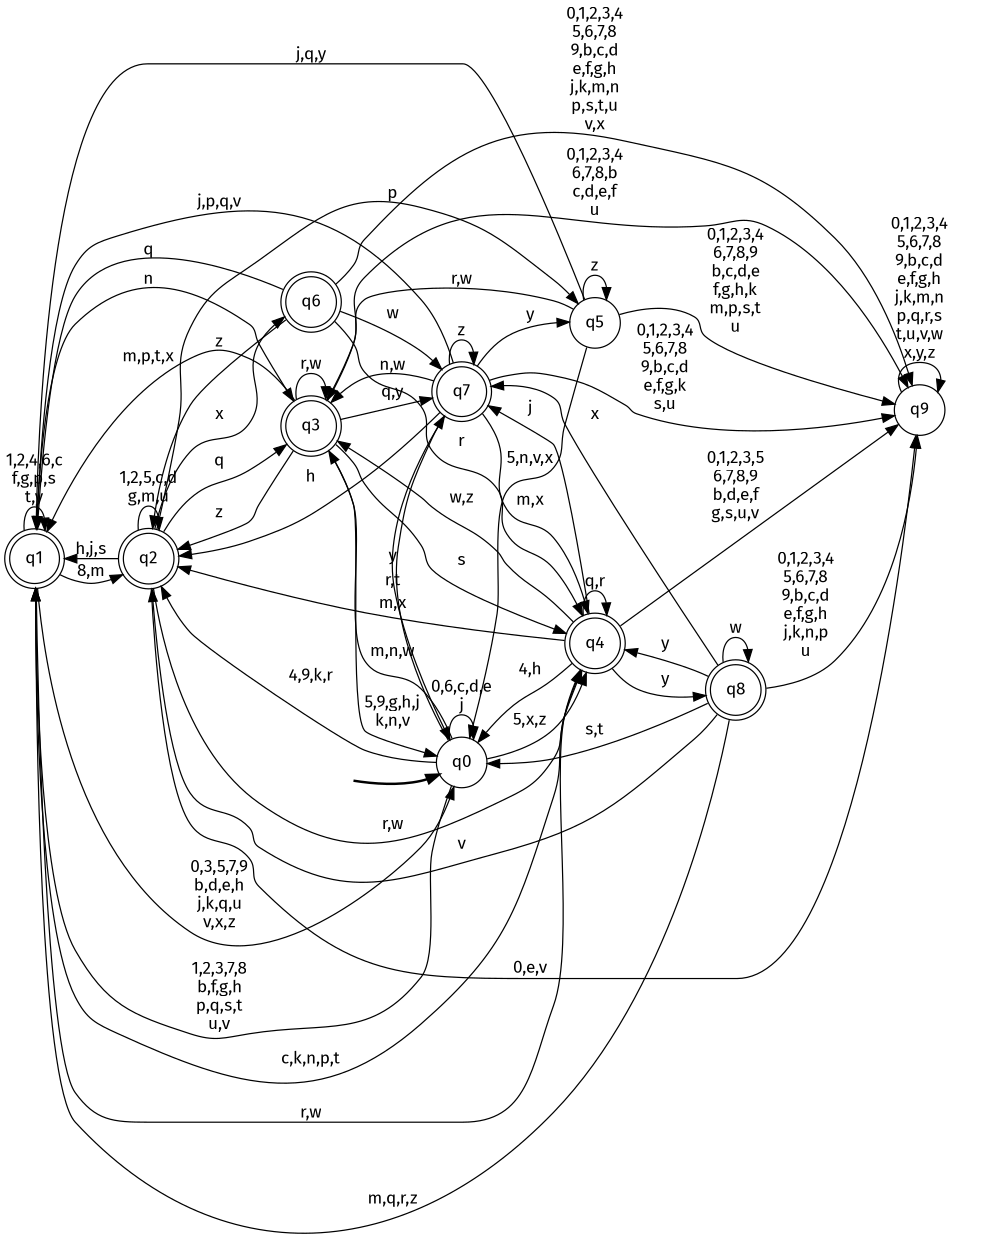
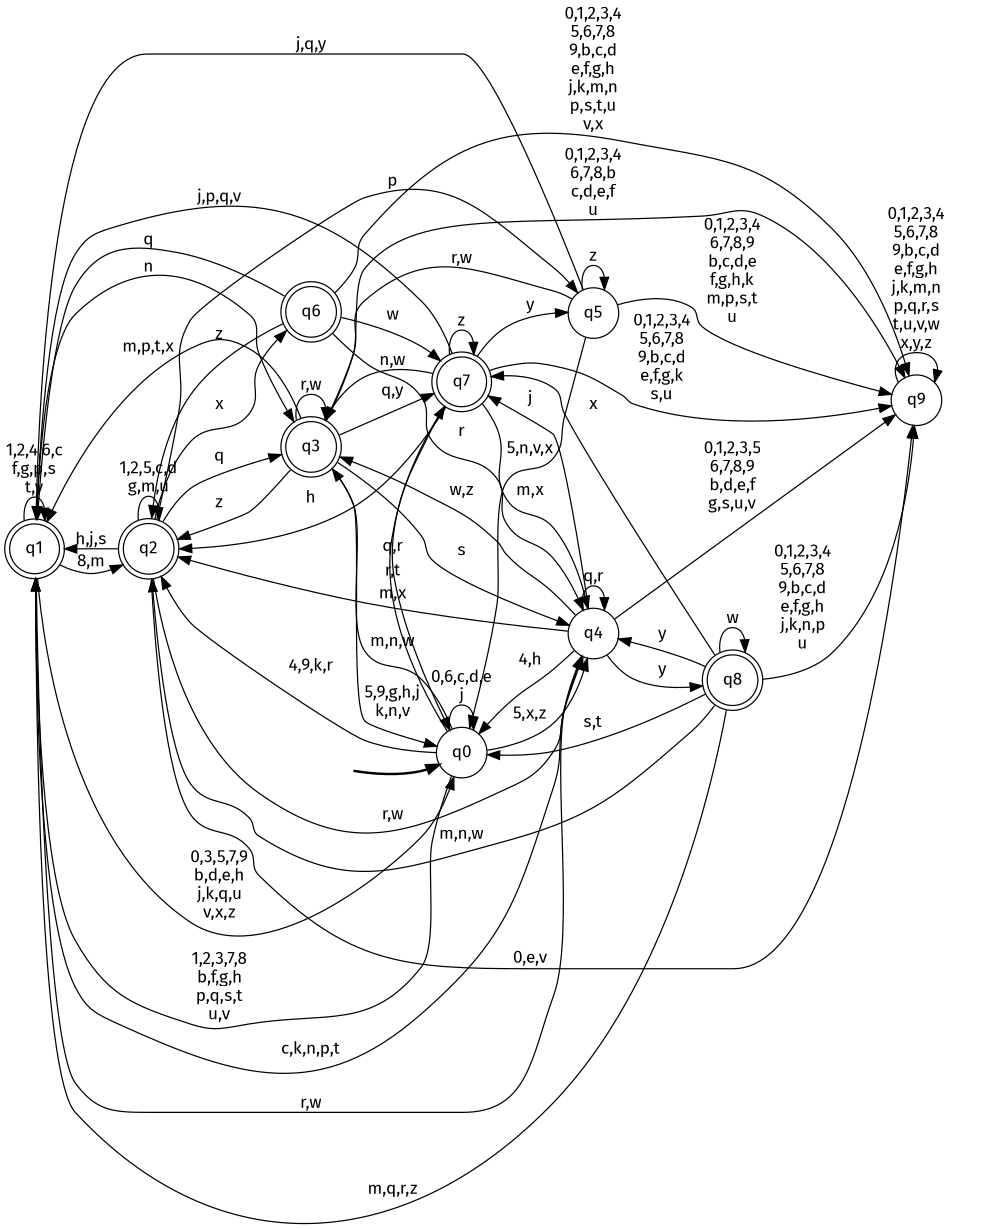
(393, 556) -> (393, 546)
(595, 643) -> (593, 634)
(462, 844) -> (462, 834)
